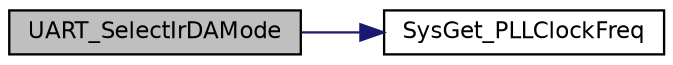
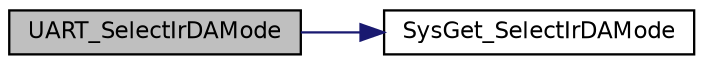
(524, 32) -> (539, 32)
